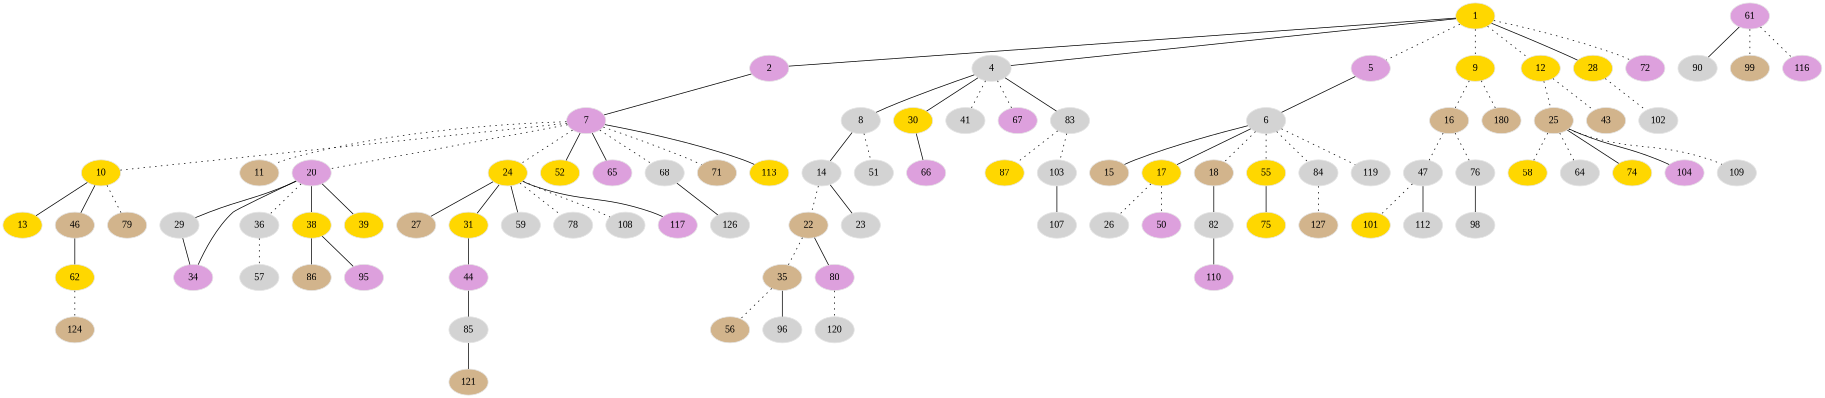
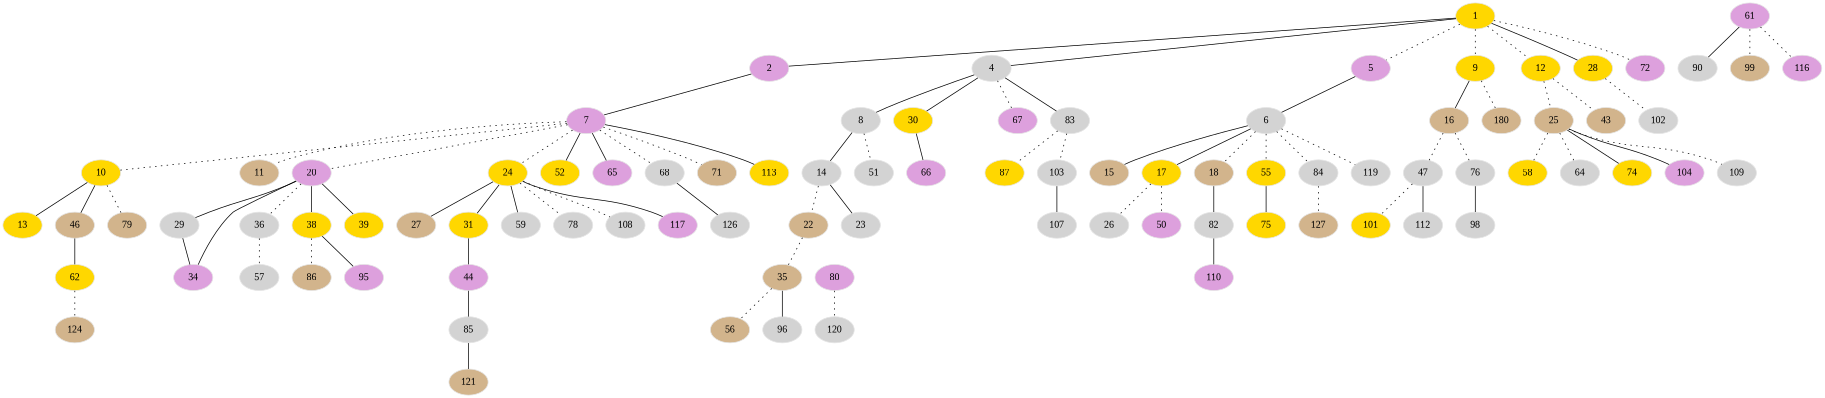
(1462, 94) -> (1462, 94)
(965, 121) -> none
(312, 251) -> (312, 251)
(822, 251) -> none
